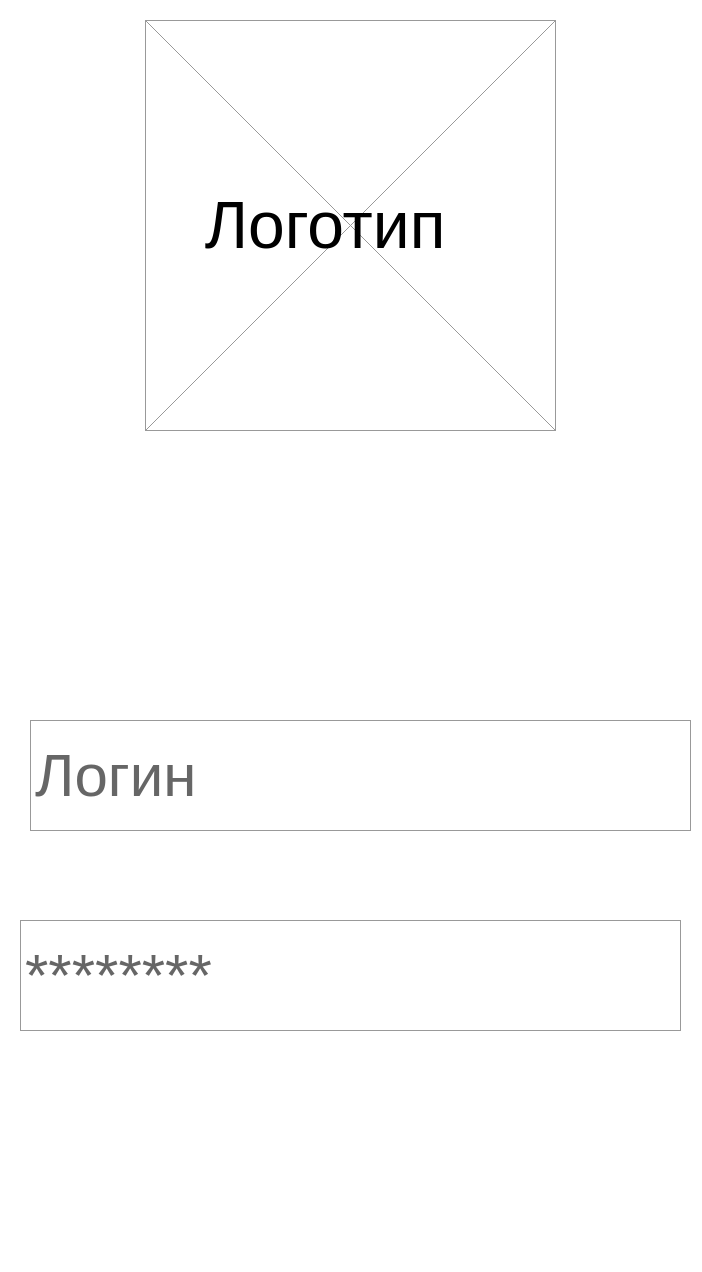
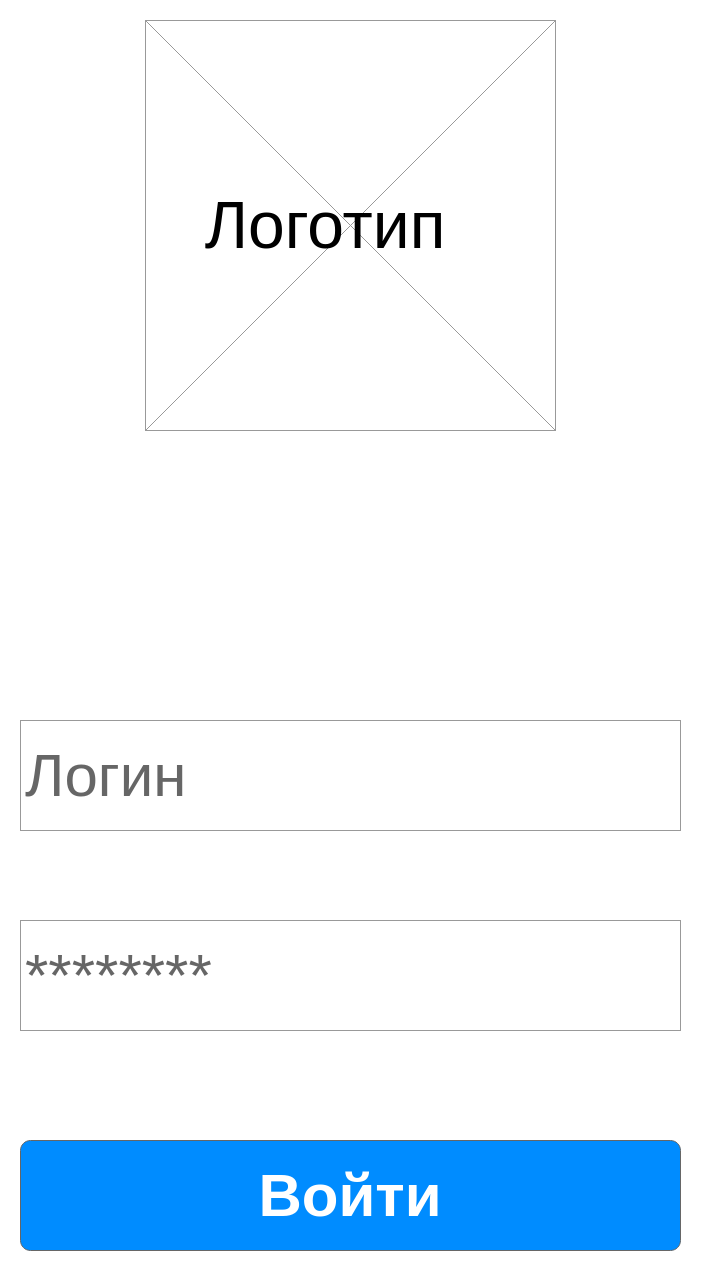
(361, 776) -> (351, 776)
none -> (351, 1196)
